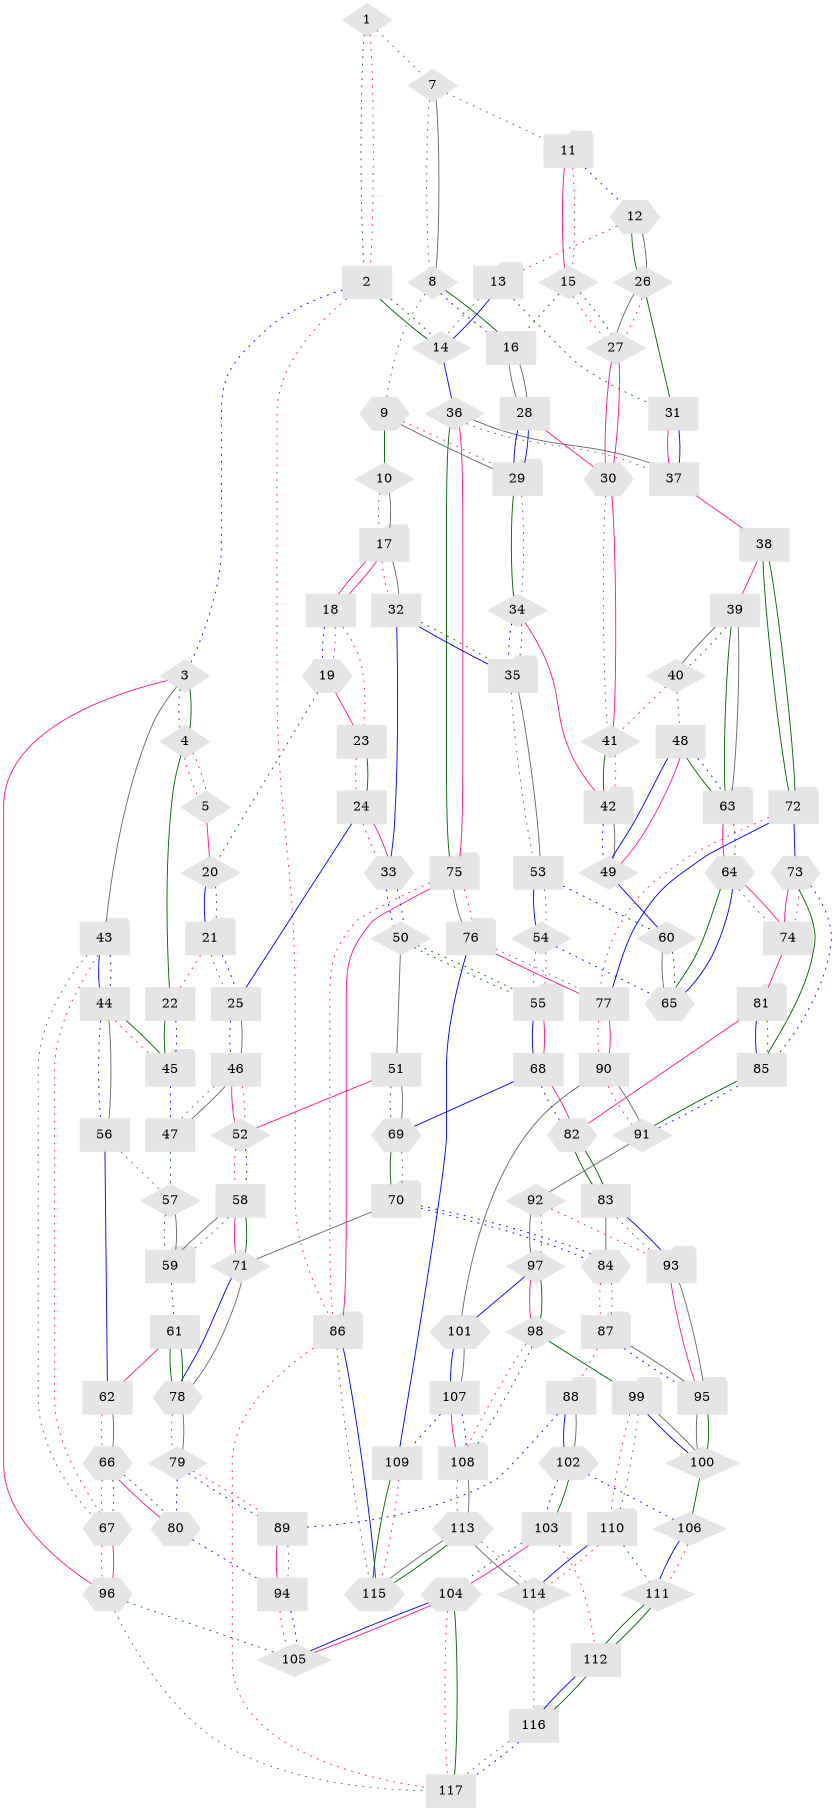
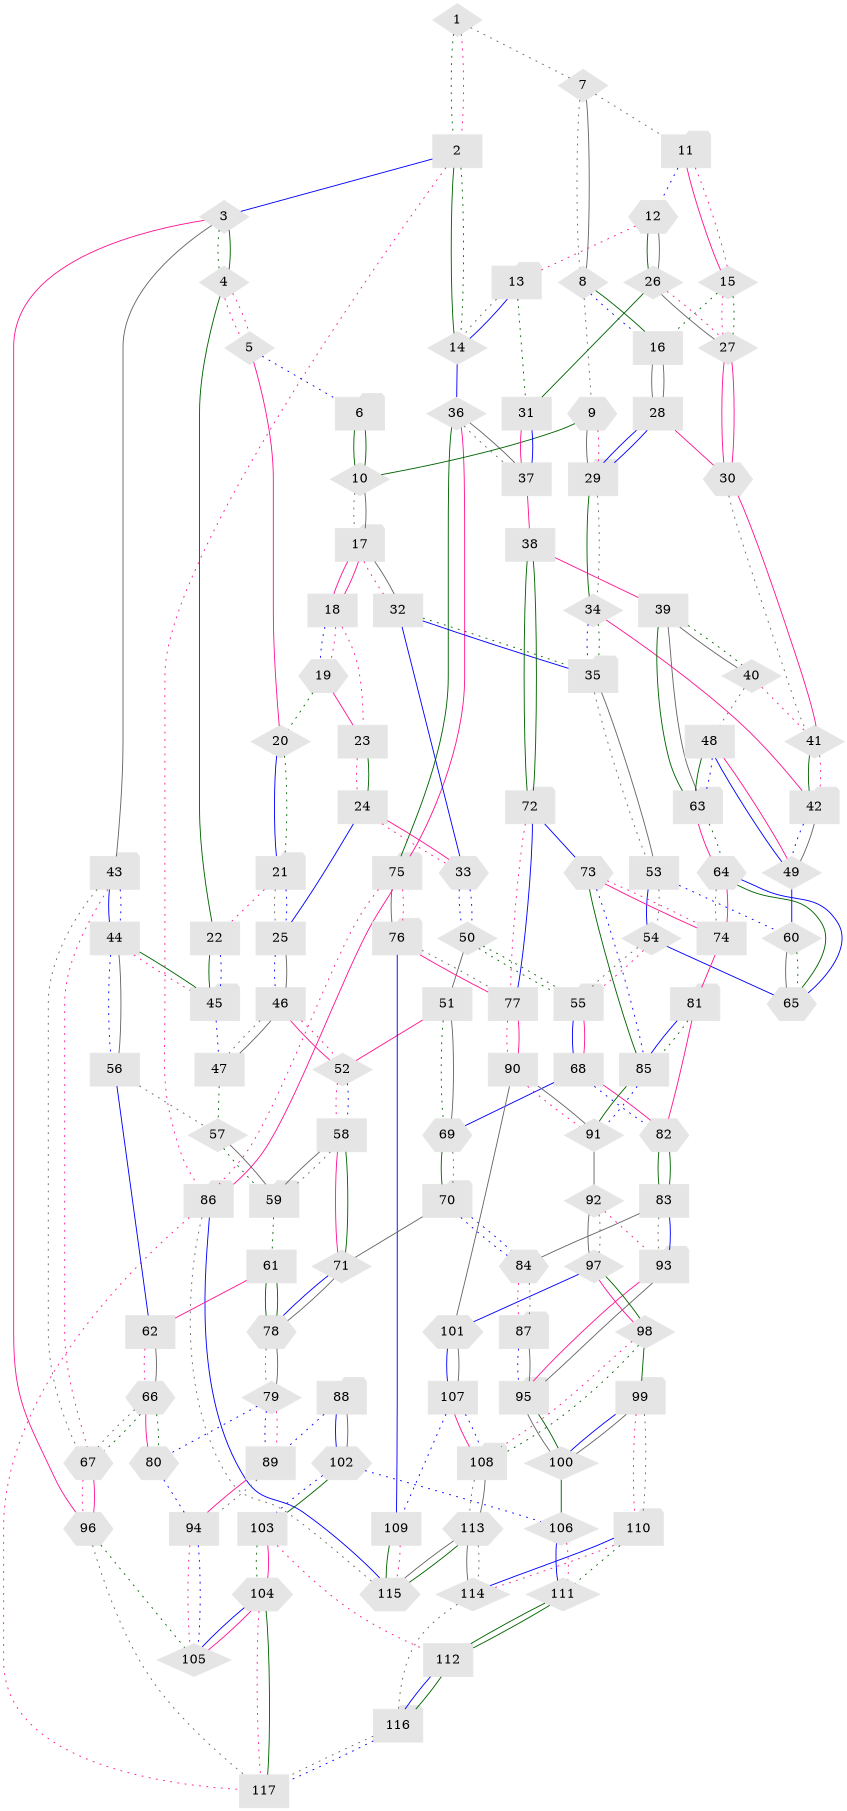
none -> (360, 414)
(221, 448) -> (337, 185)
(609, 973) -> (720, 971)
(591, 1361) -> none
